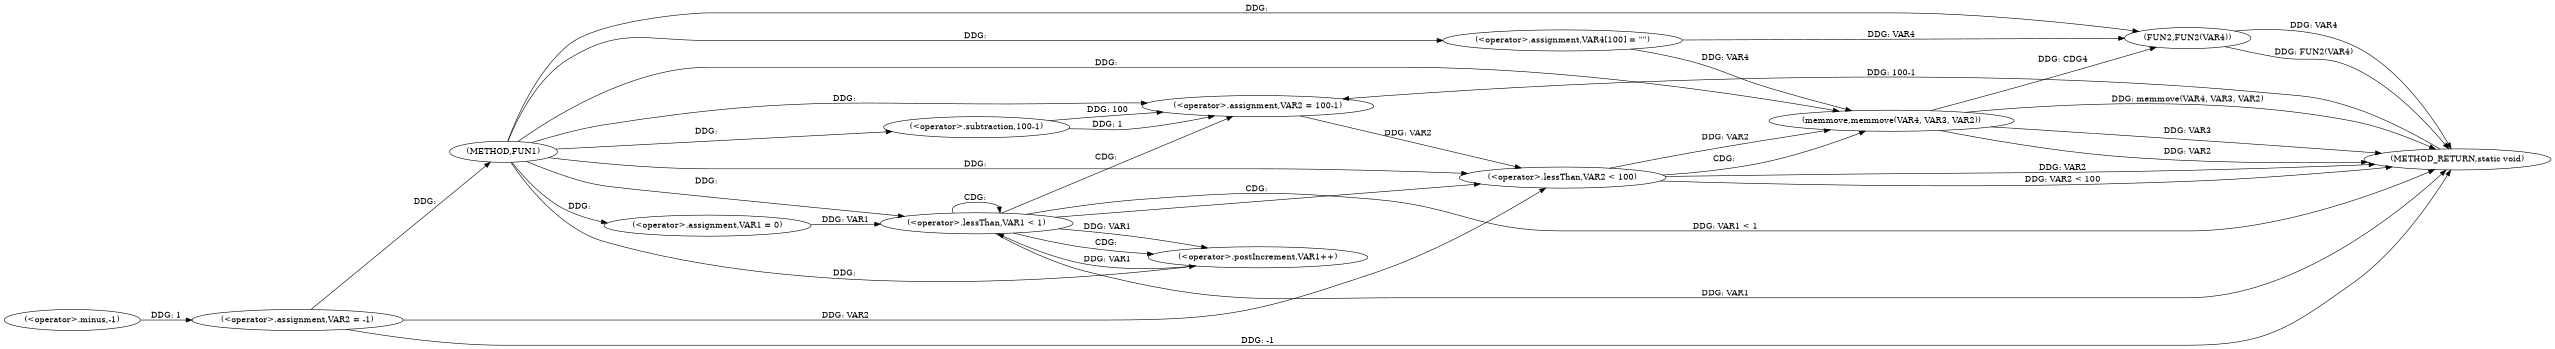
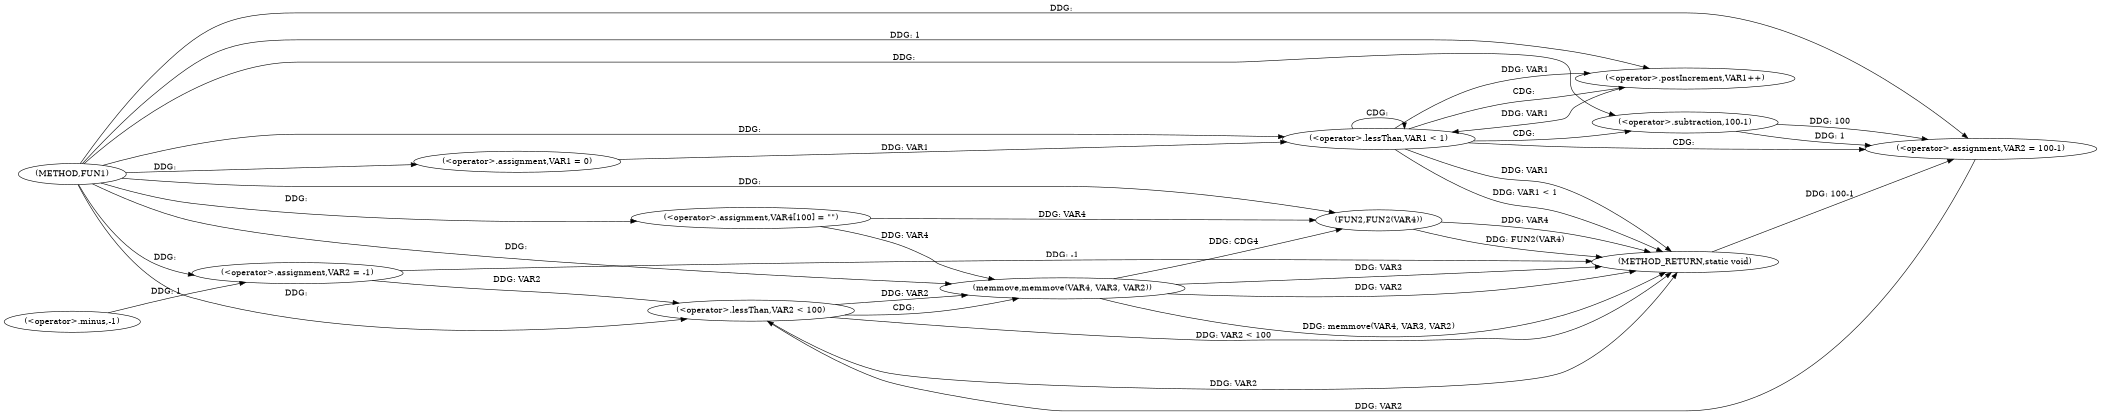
(1265, 201) -> (1550, 139)
(398, 238) -> (123, 242)
(846, 273) -> (905, 35)
